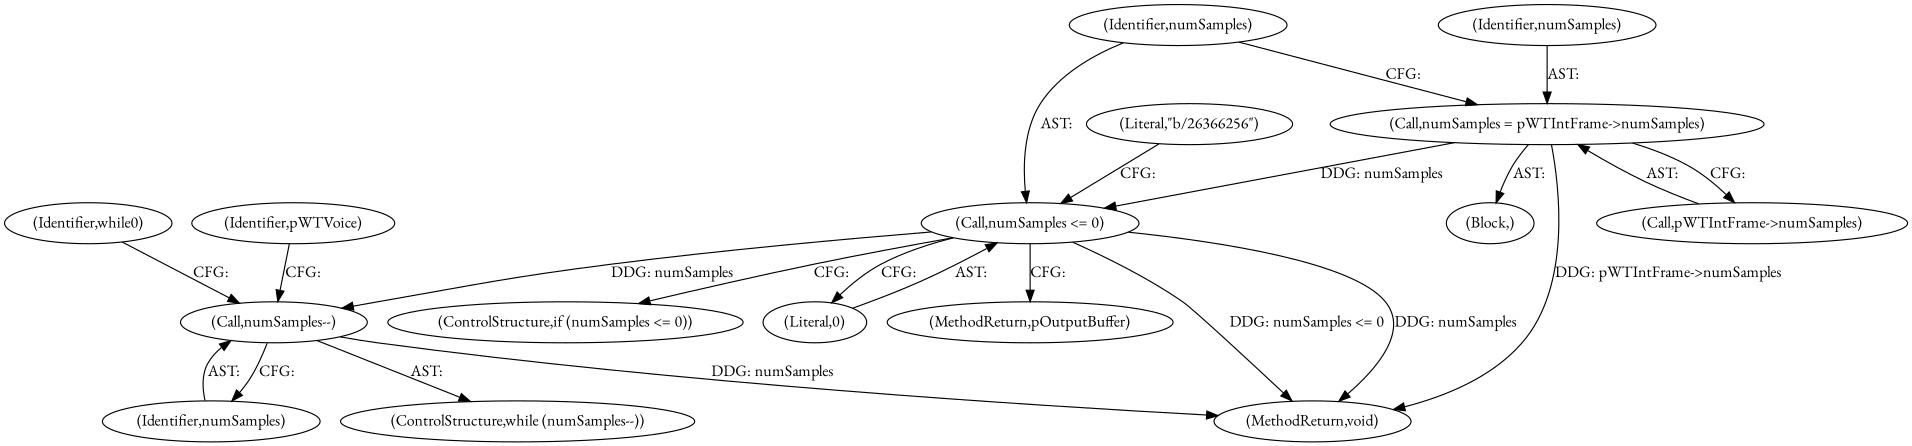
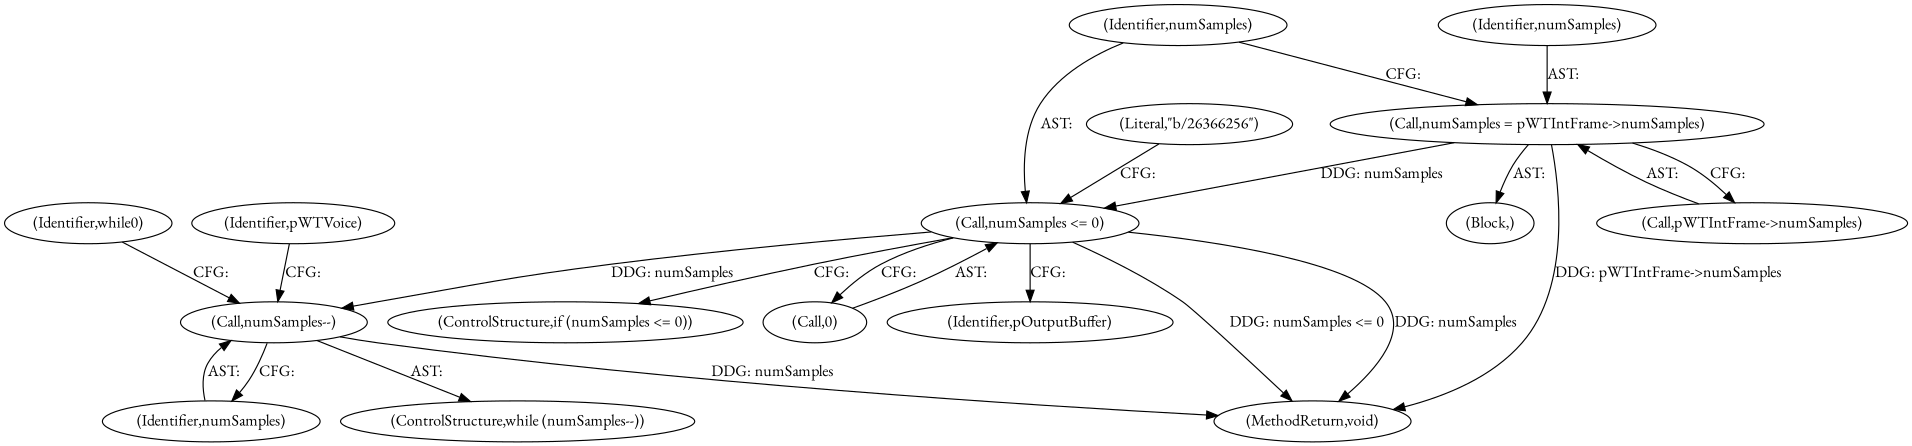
(815, 322) -> (815, 322)
(1030, 322) -> (1030, 322)
